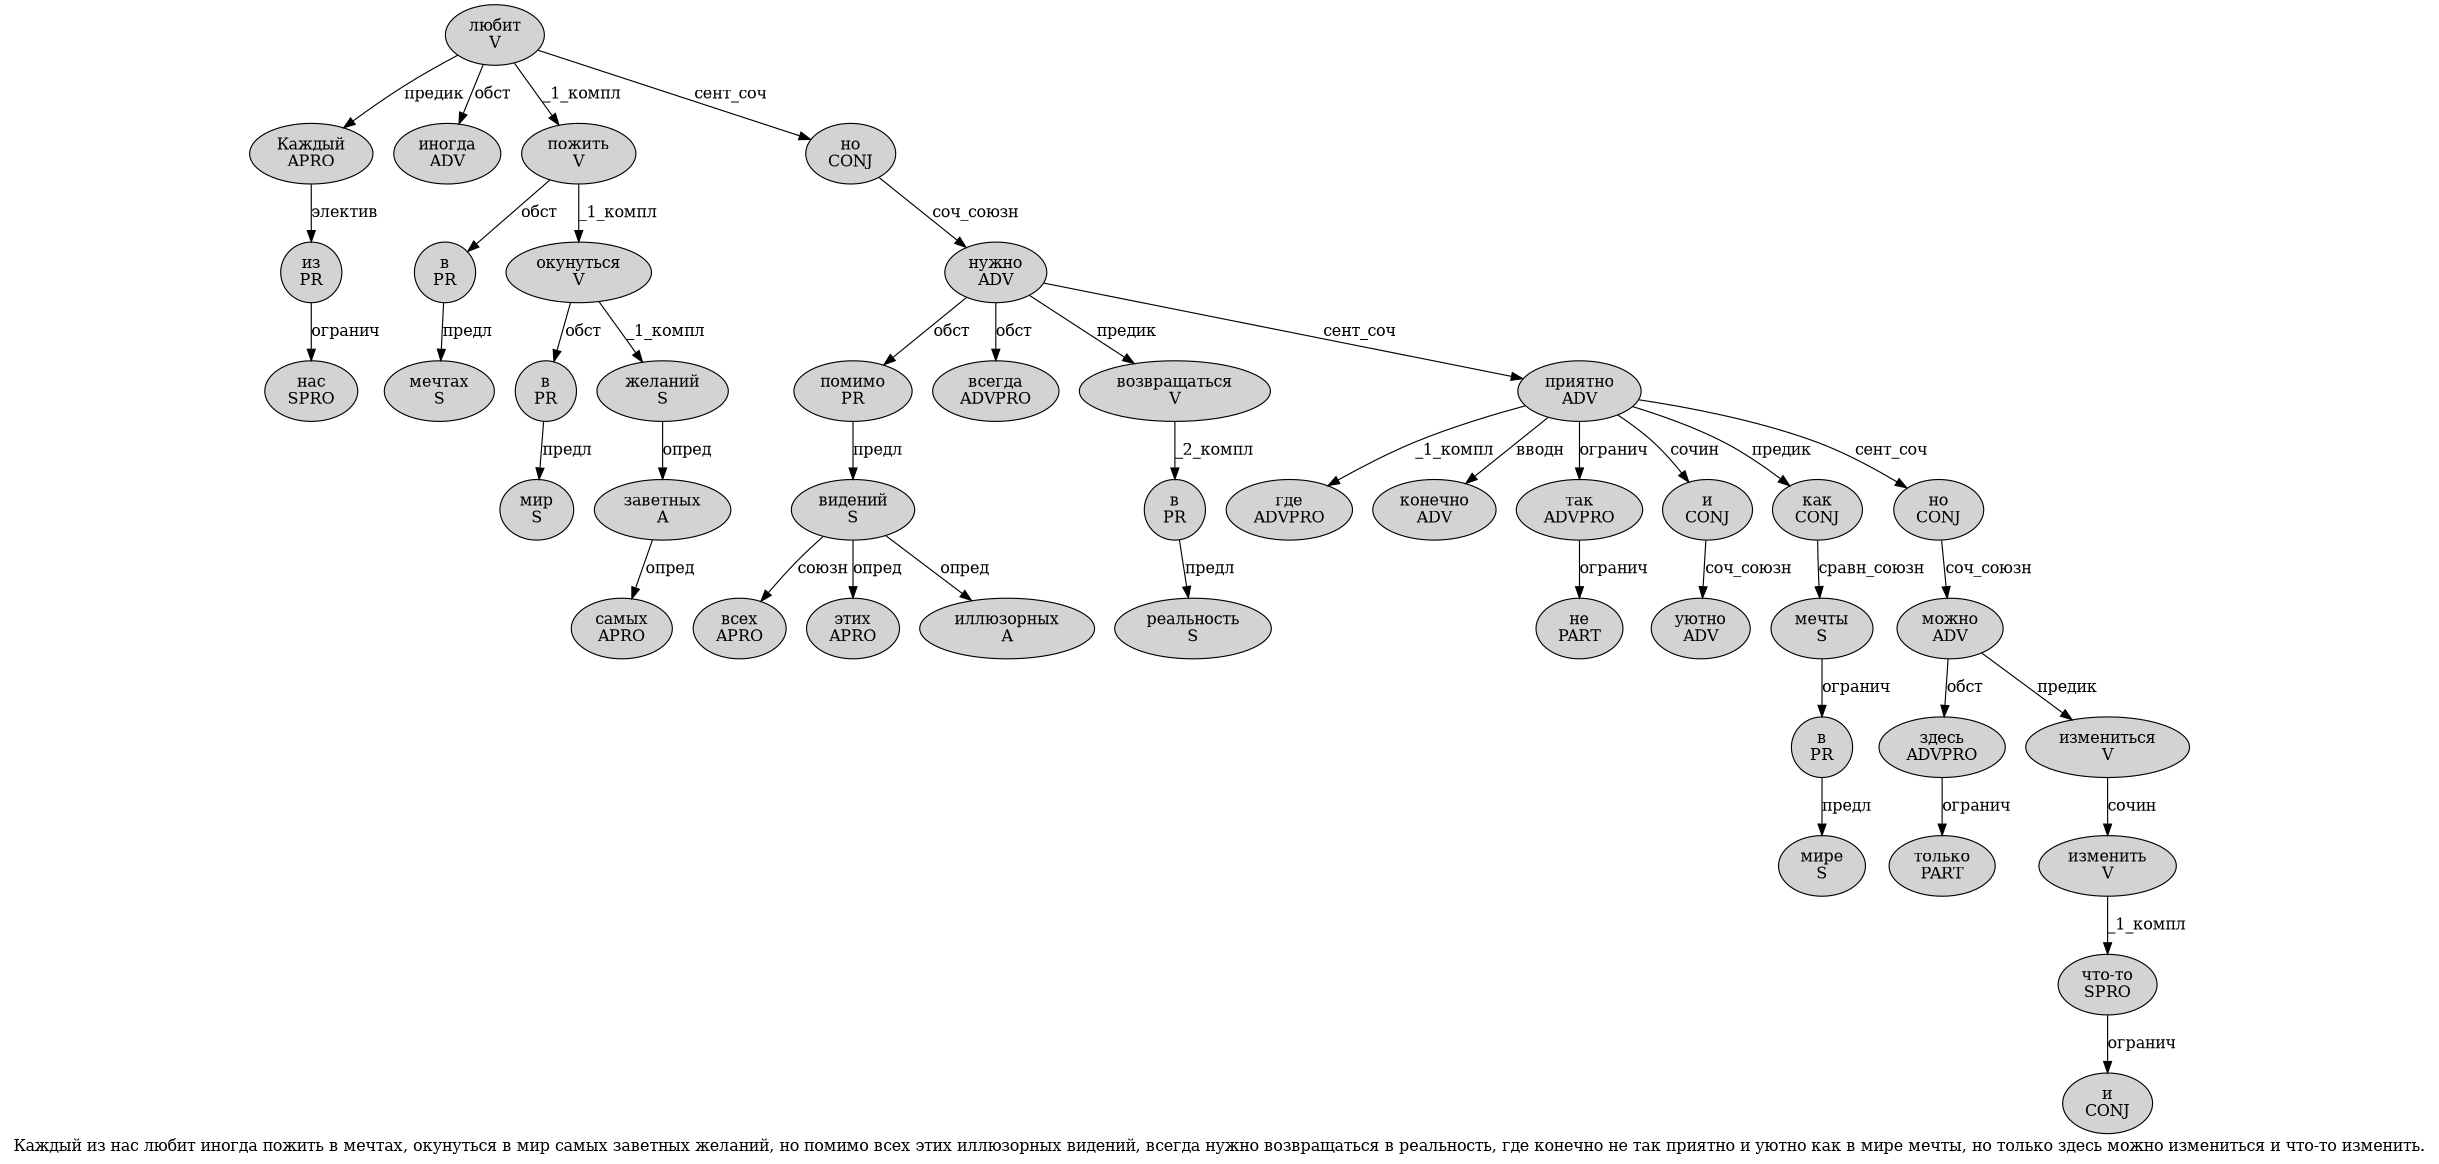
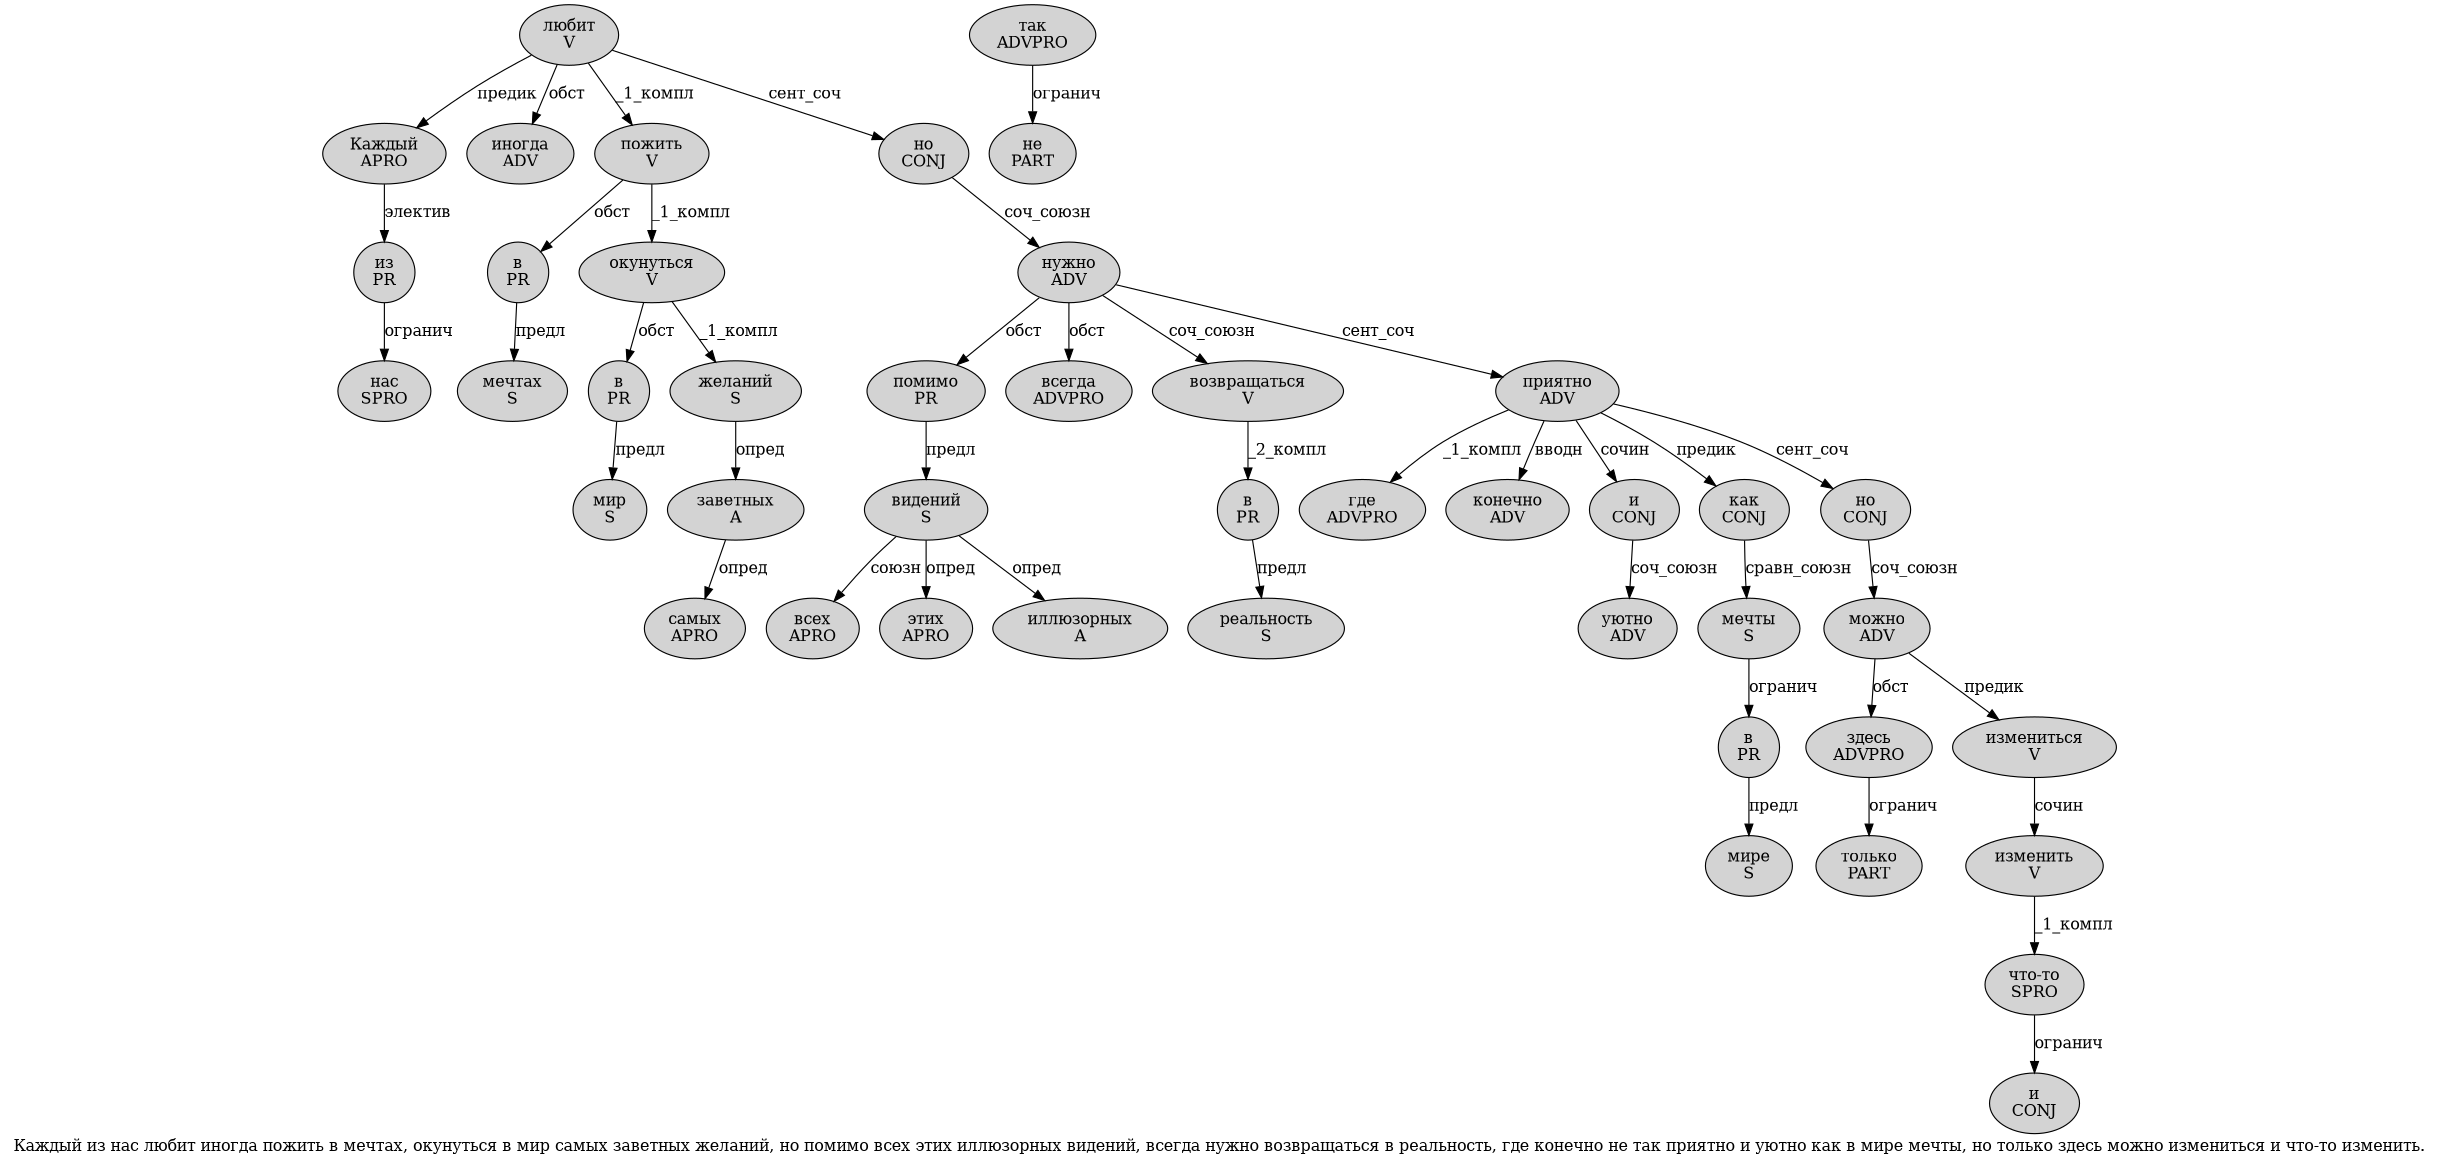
(1127, 332) -> (1212, 332)
(1580, 445) -> none
